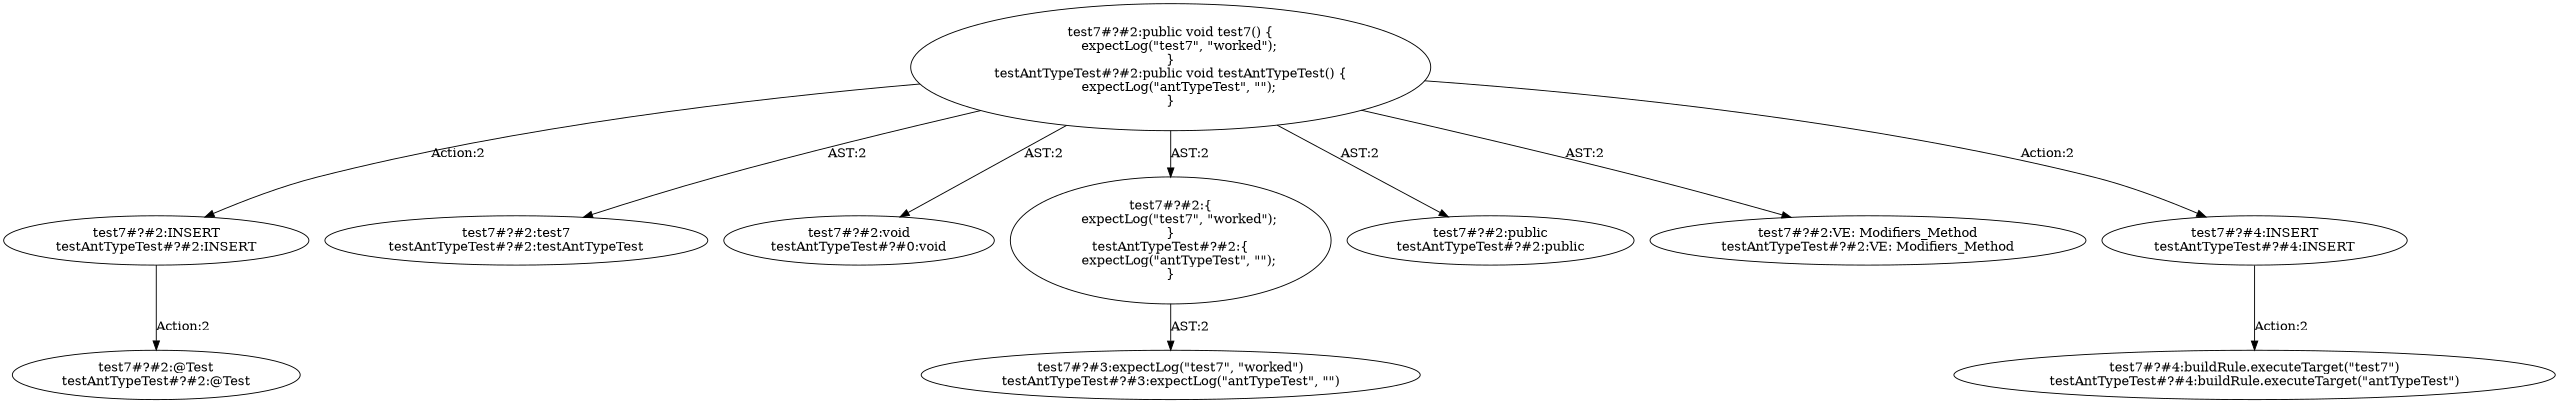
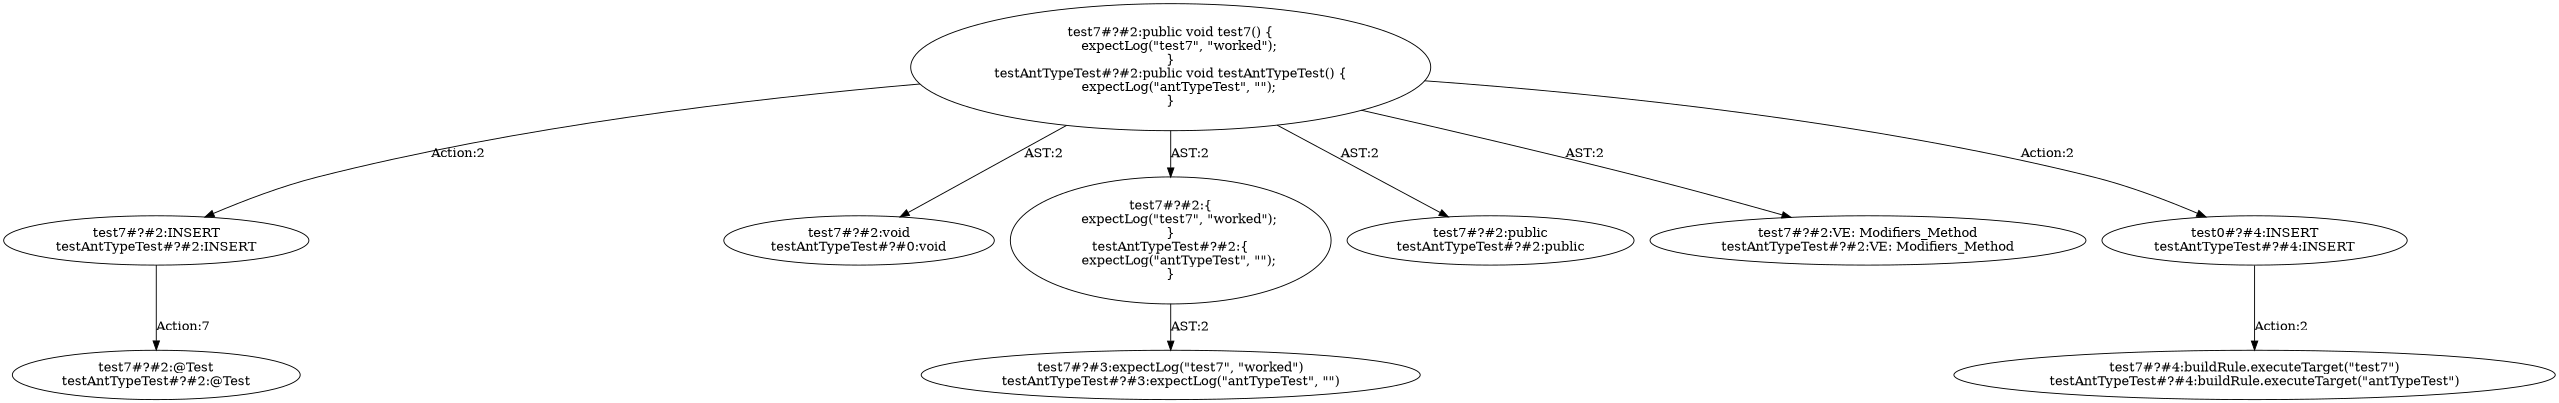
(516, 240) -> none
(2255, 240) -> (2255, 240)
(183, 327) -> (183, 327)
